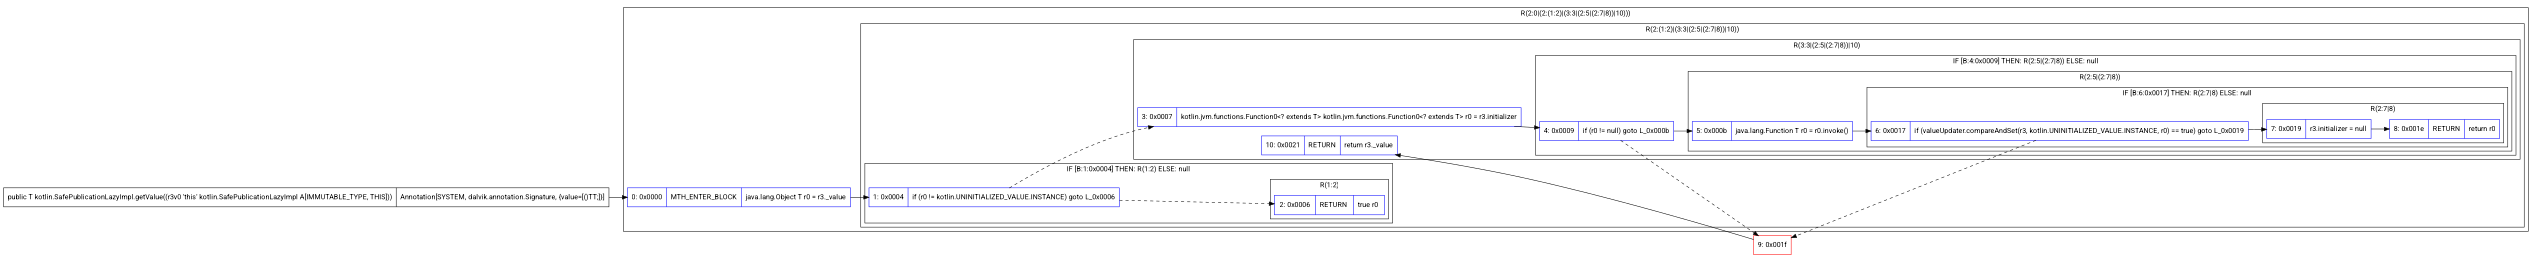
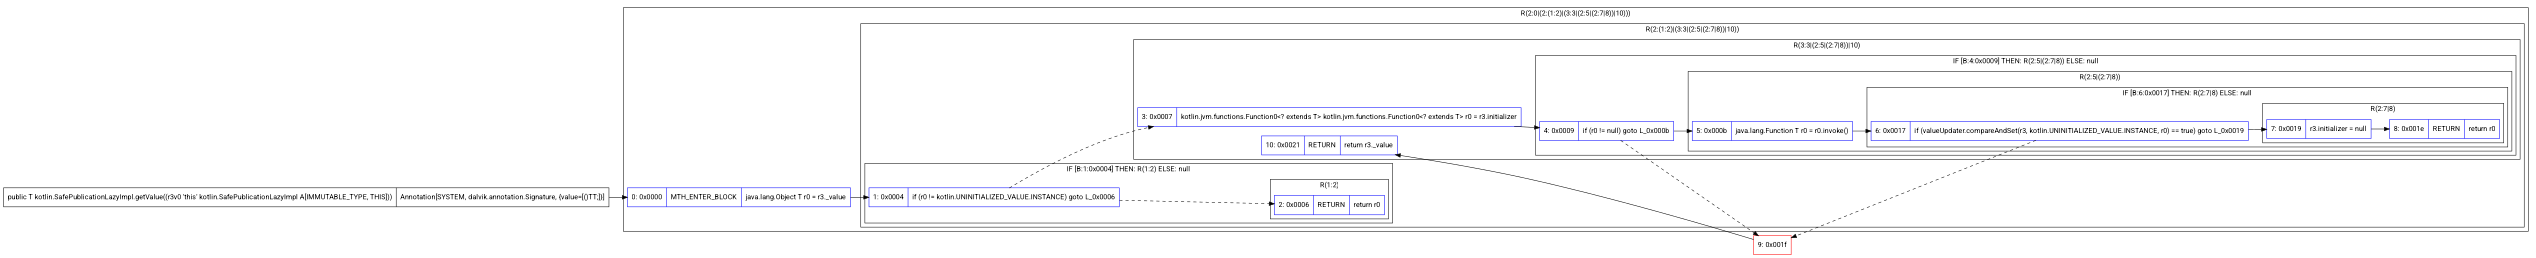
(1368, 205) -> (1367, 205)
